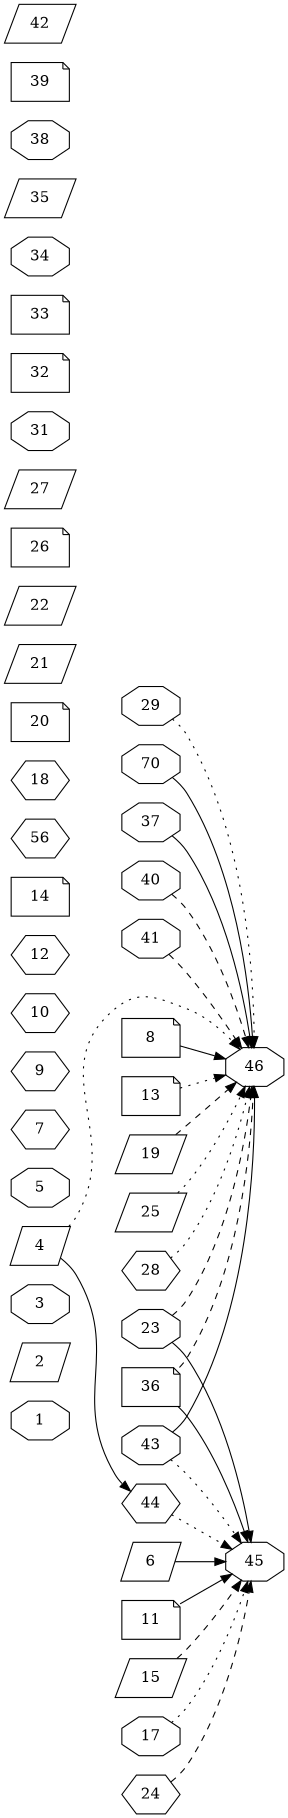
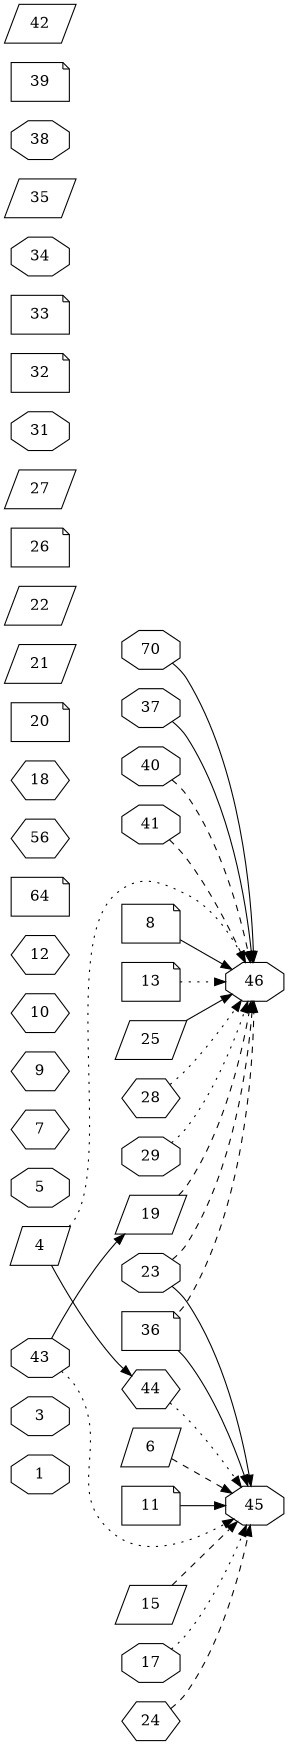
(40, 897) -> (40, 897)
(213, 1147) -> (204, 1010)
(238, 1272) -> (81, 1288)
(40, 1362) -> none
(195, 1562) -> (197, 1473)
